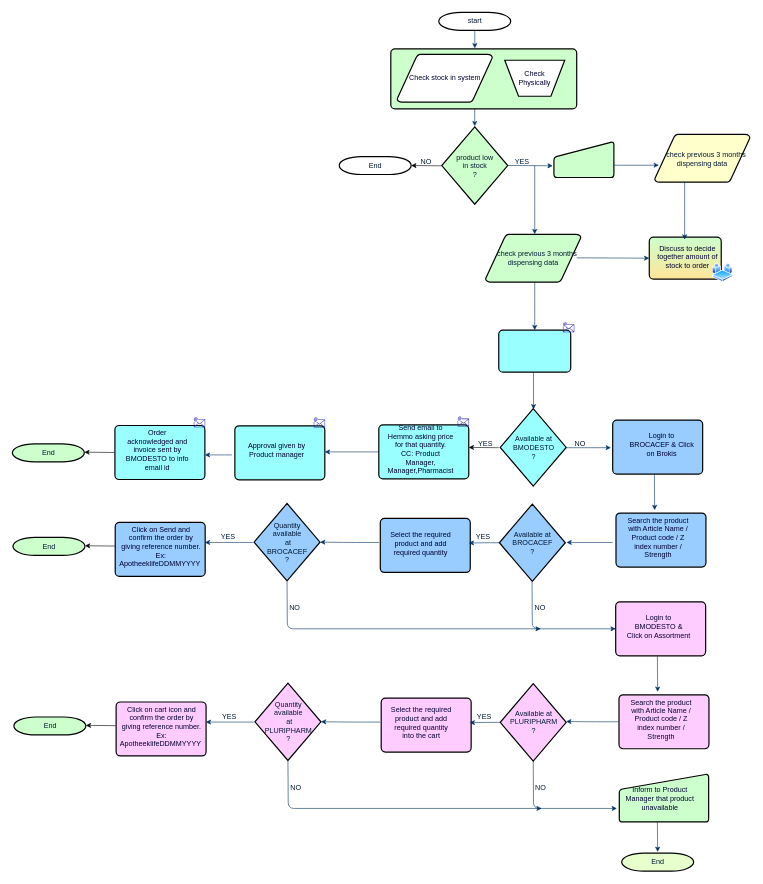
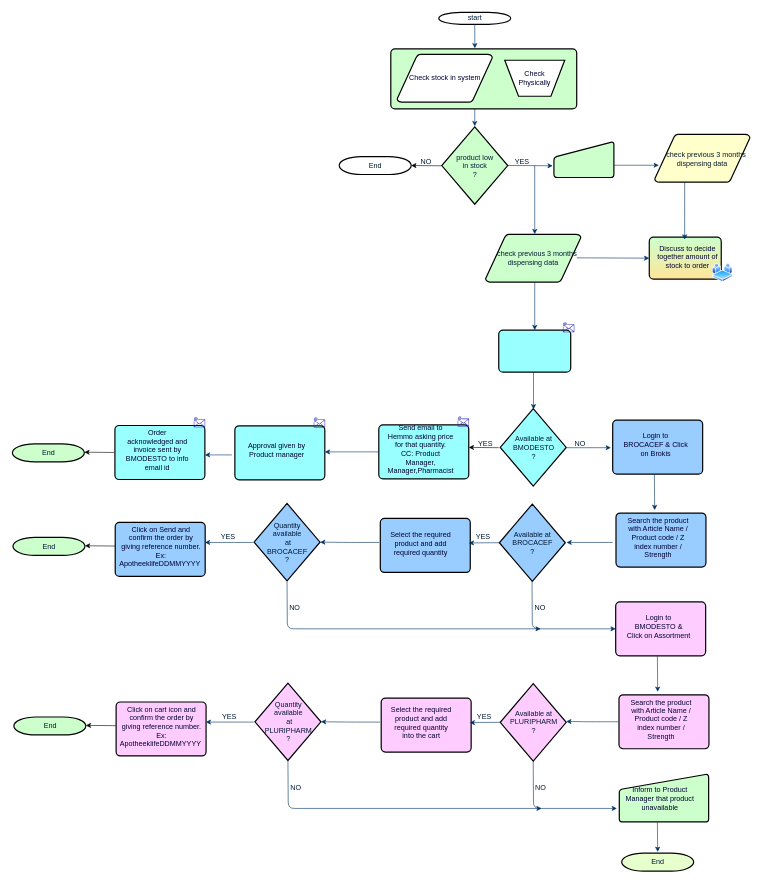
(475, 21) -> (475, 18)
(662, 445) -> (656, 445)
